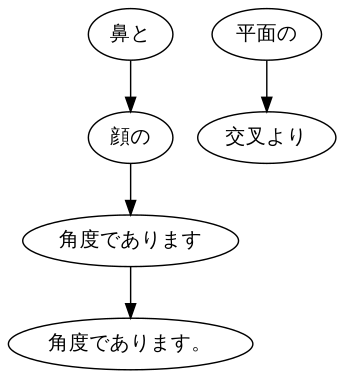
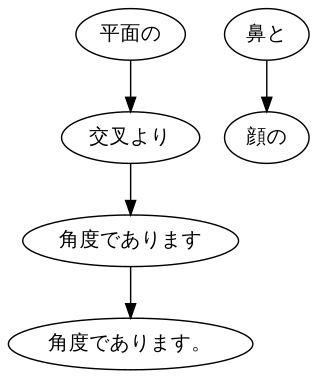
(131, 182) -> (131, 182)
